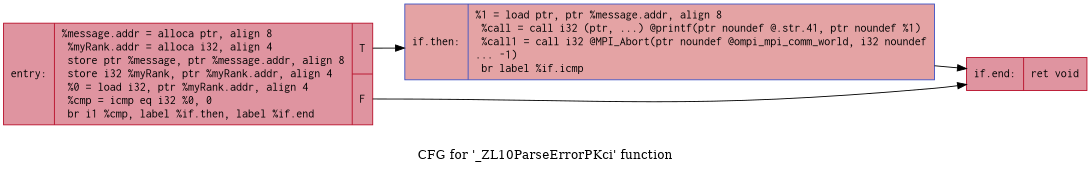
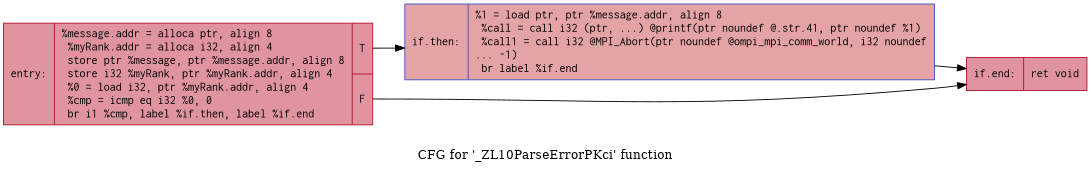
(530, 68) -> (527, 68)
